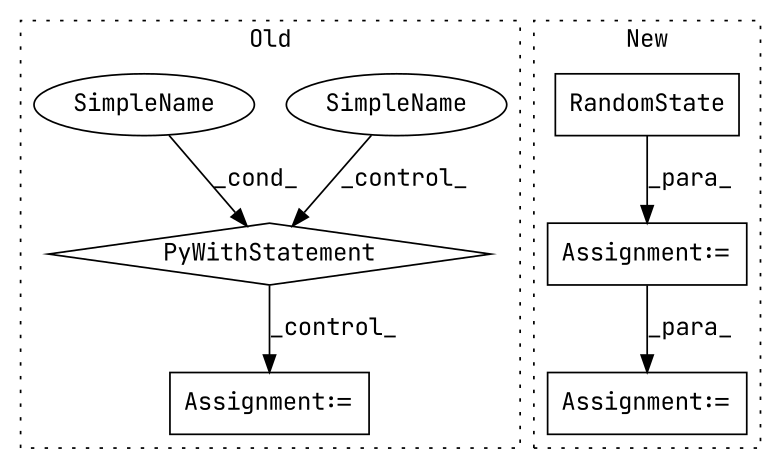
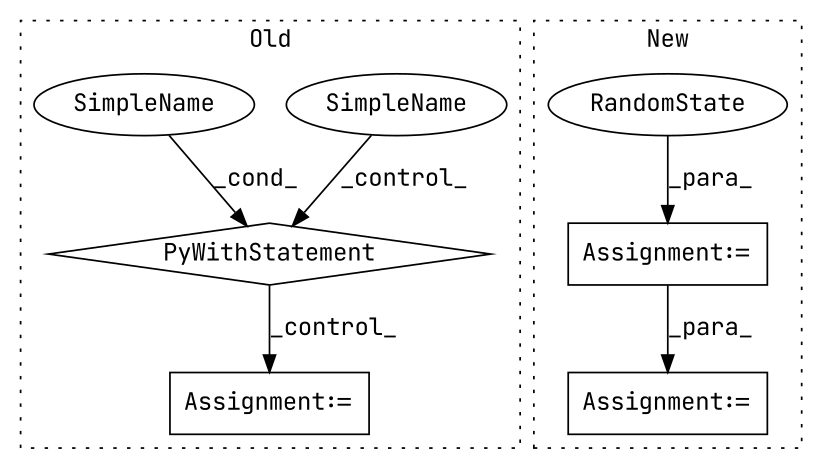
(647, 105) -> (668, 105)
